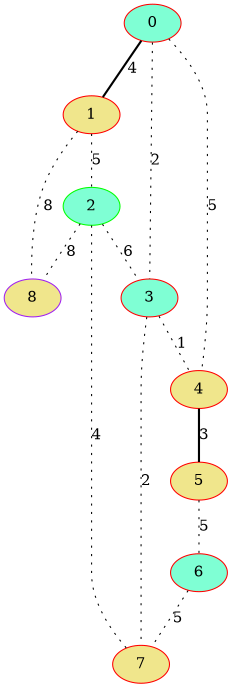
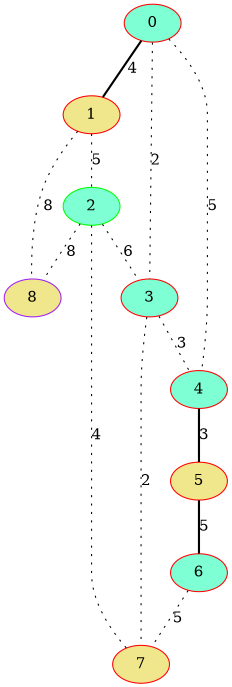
(182, 344) -> (182, 344)
(199, 390) -> (199, 390)
(199, 527) -> (199, 527)
